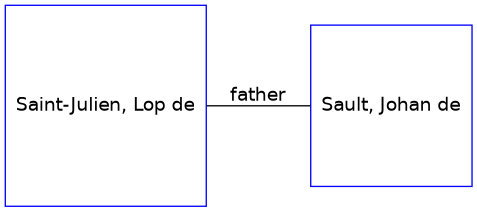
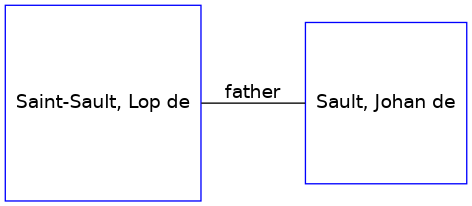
(106, 106) -> (103, 103)
